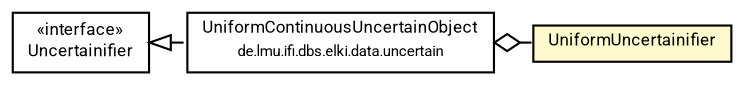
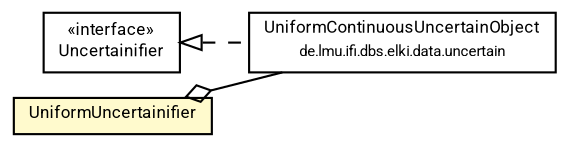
(526, 43) -> (247, 81)
